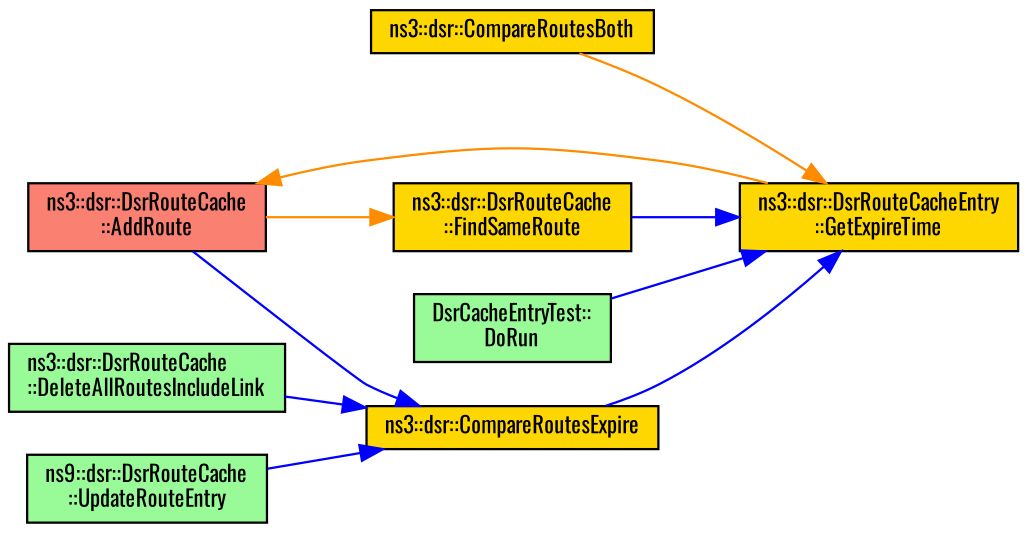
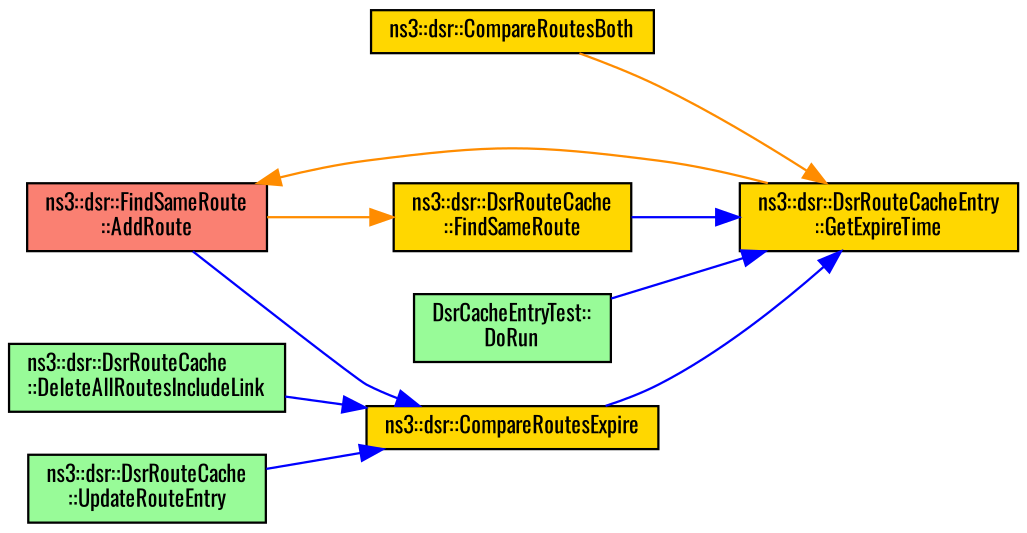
(147, 217) -> (147, 217)
(147, 489) -> (147, 489)
